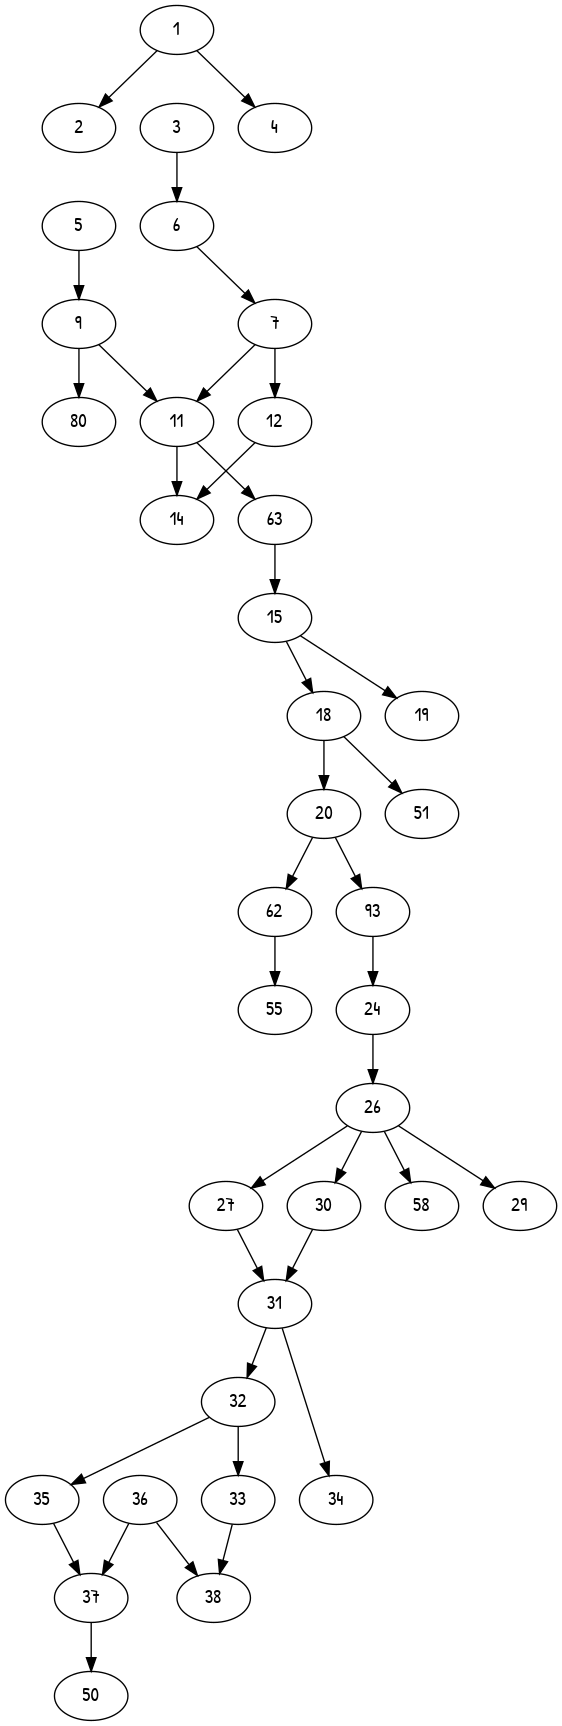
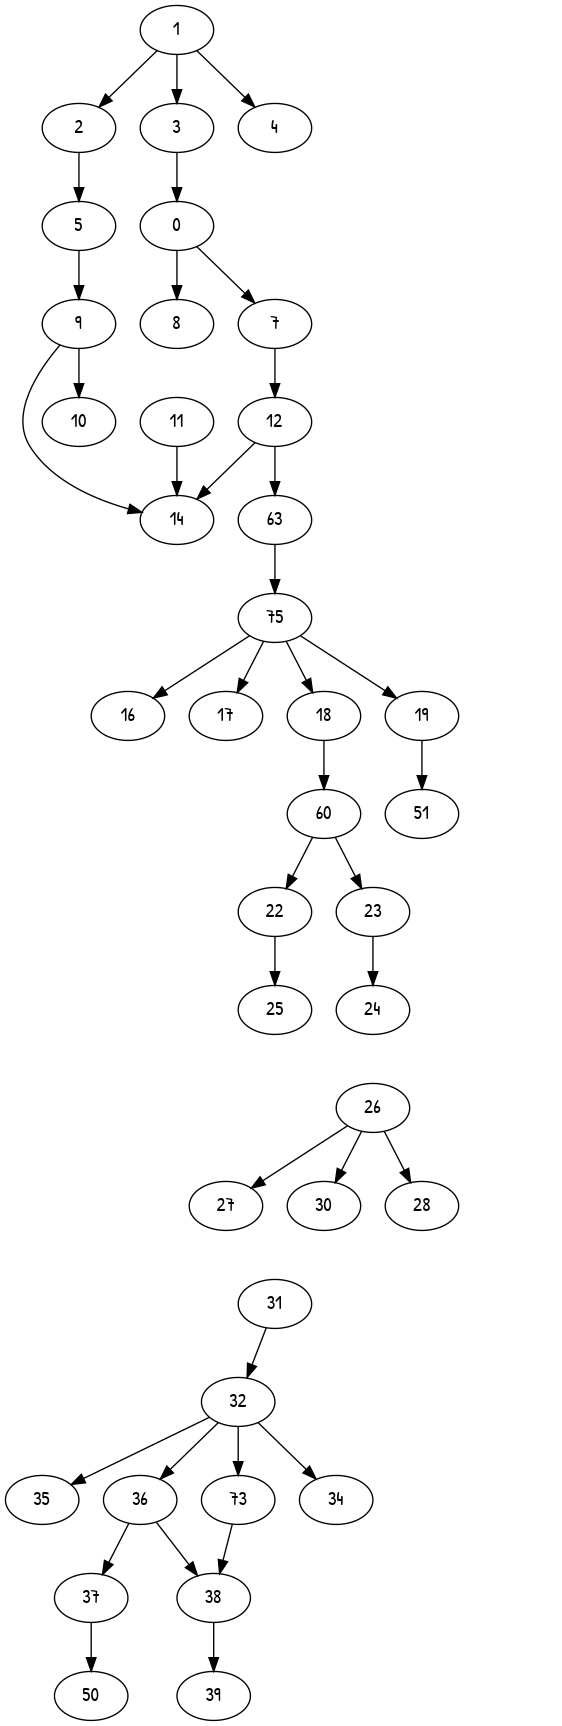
none -> (177, 72)
none -> (79, 170)
(177, 226) -> (177, 226)
none -> (177, 324)
(123, 368) -> (32, 449)
(231, 368) -> none
(79, 422) -> (79, 422)
(220, 465) -> (275, 464)
(275, 618) -> (275, 618)
none -> (128, 716)
none -> (226, 716)
(368, 760) -> (422, 758)
(324, 814) -> (324, 814)
(275, 912) -> (275, 912)
(373, 912) -> (373, 912)
(275, 1010) -> (275, 1010)
(373, 1052) -> none
(422, 1206) -> (422, 1206)
(520, 1206) -> none
(247, 1249) -> none
(303, 1249) -> none
(303, 1395) -> (282, 1446)
none -> (194, 1446)
(238, 1500) -> (238, 1500)
(64, 1543) -> none
none -> (214, 1696)
